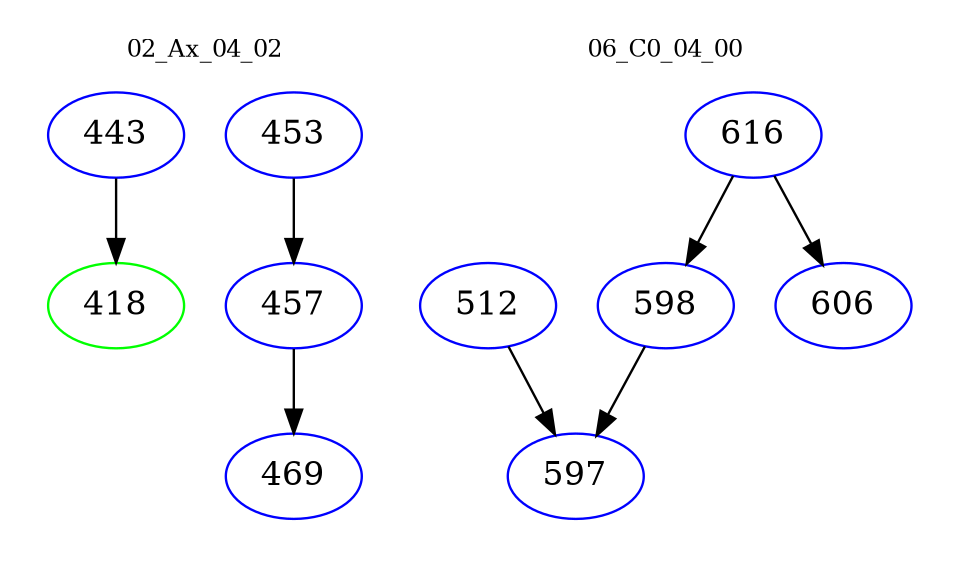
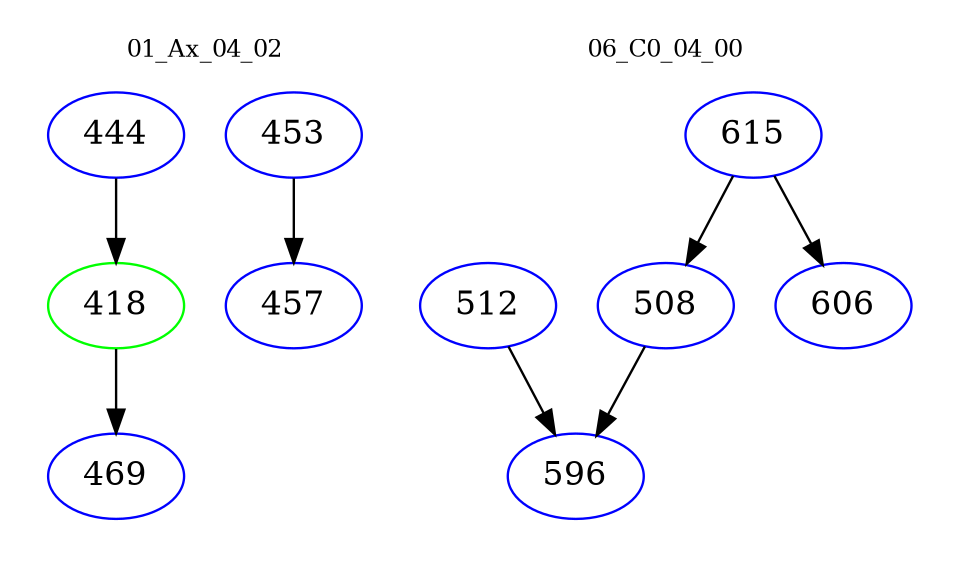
(205, 51) -> (205, 51)
(116, 135) -> (116, 135)
(753, 135) -> (753, 135)
(666, 306) -> (666, 306)
(294, 379) -> (116, 379)
(576, 476) -> (576, 476)
